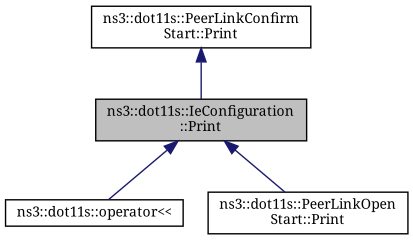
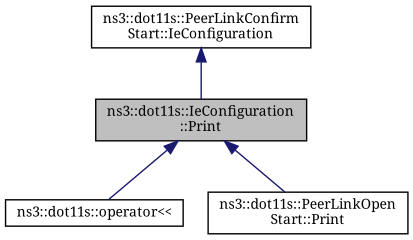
(201, 27) -> (201, 27)
